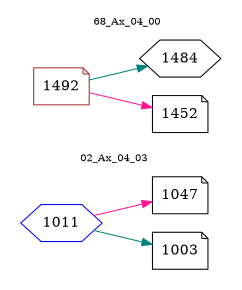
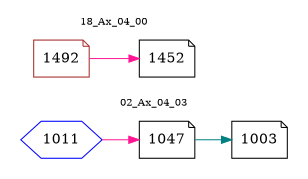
(127, 22) -> (114, 22)
(180, 59) -> none
(118, 236) -> (208, 140)
